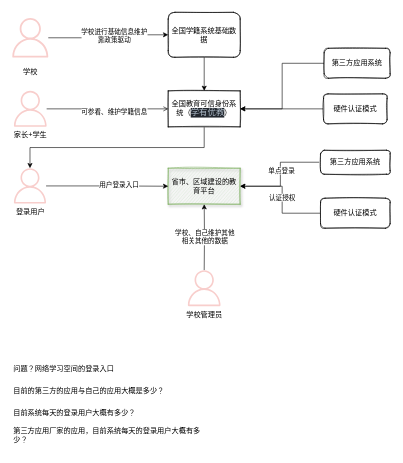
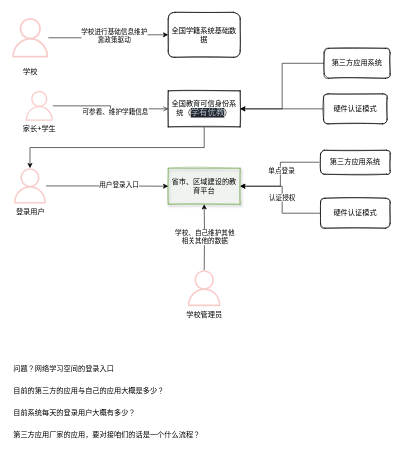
(204, 85) -> none
(30, 109) -> (39, 106)
(109, 435) -> (107, 435)
